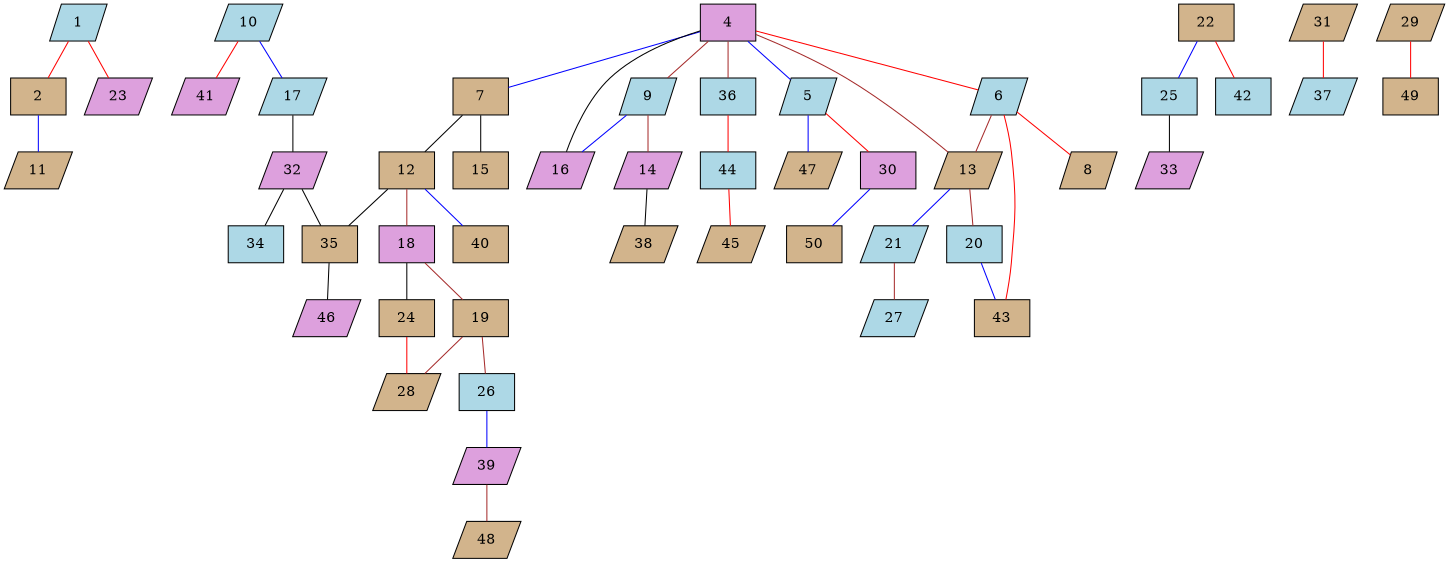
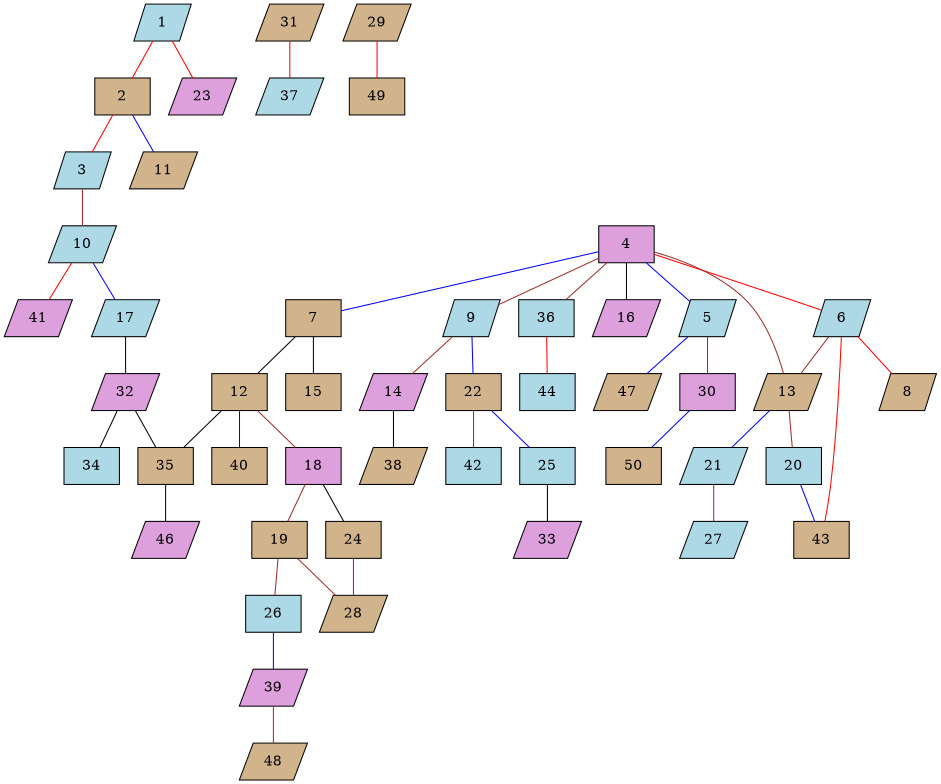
(604, 134) -> (473, 355)
none -> (82, 170)
(731, 244) -> none
